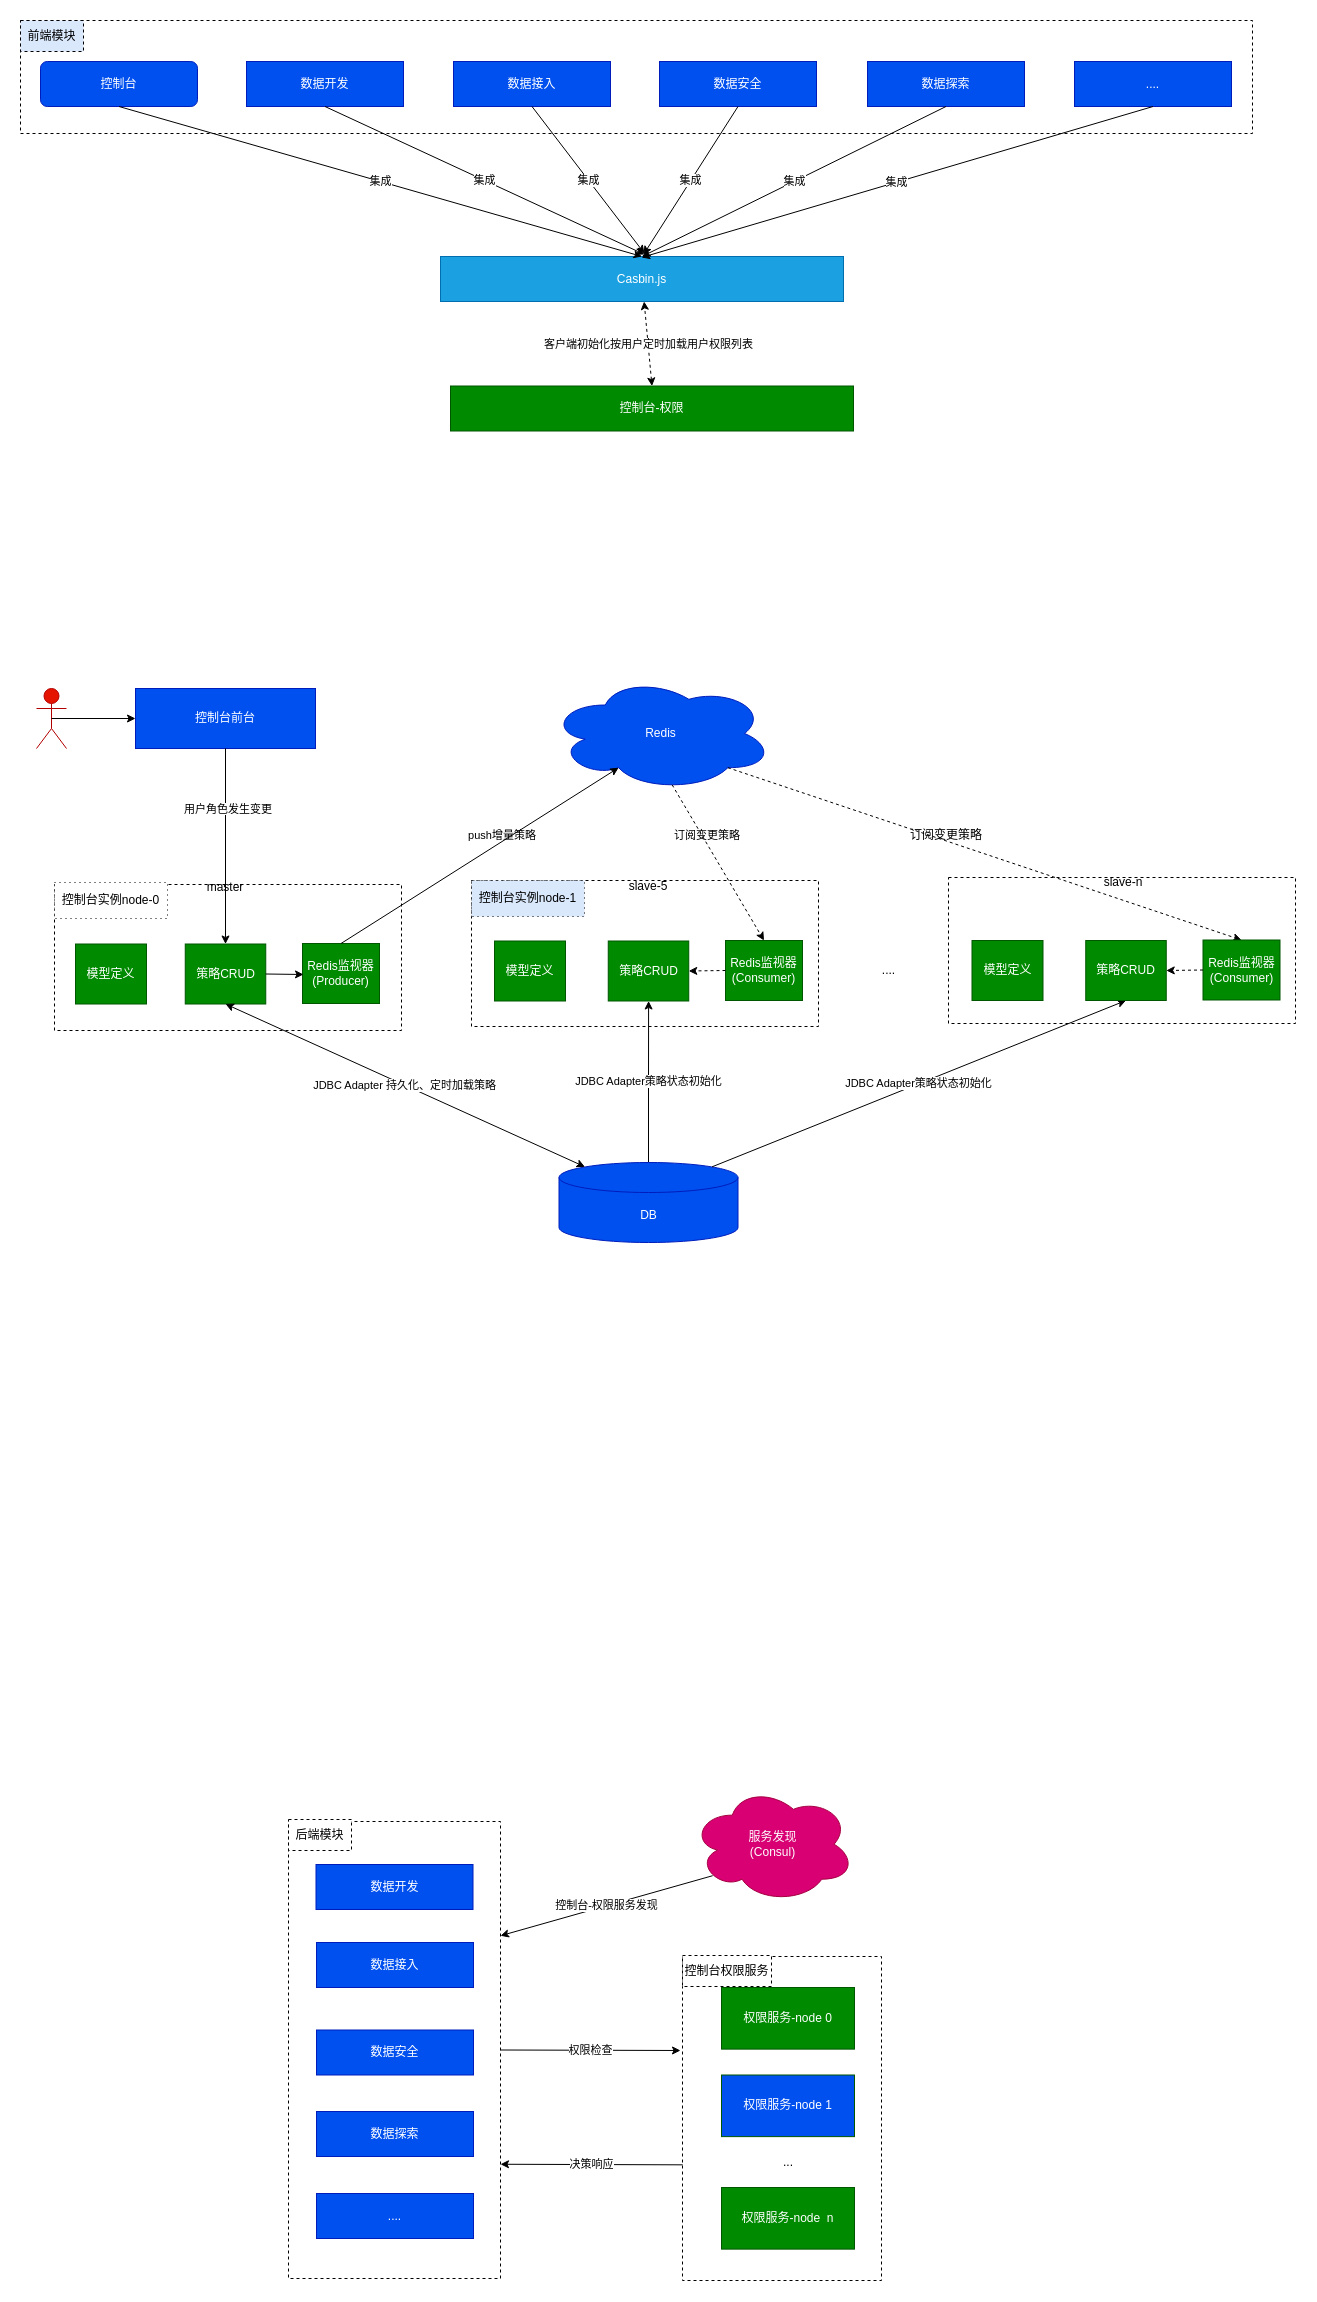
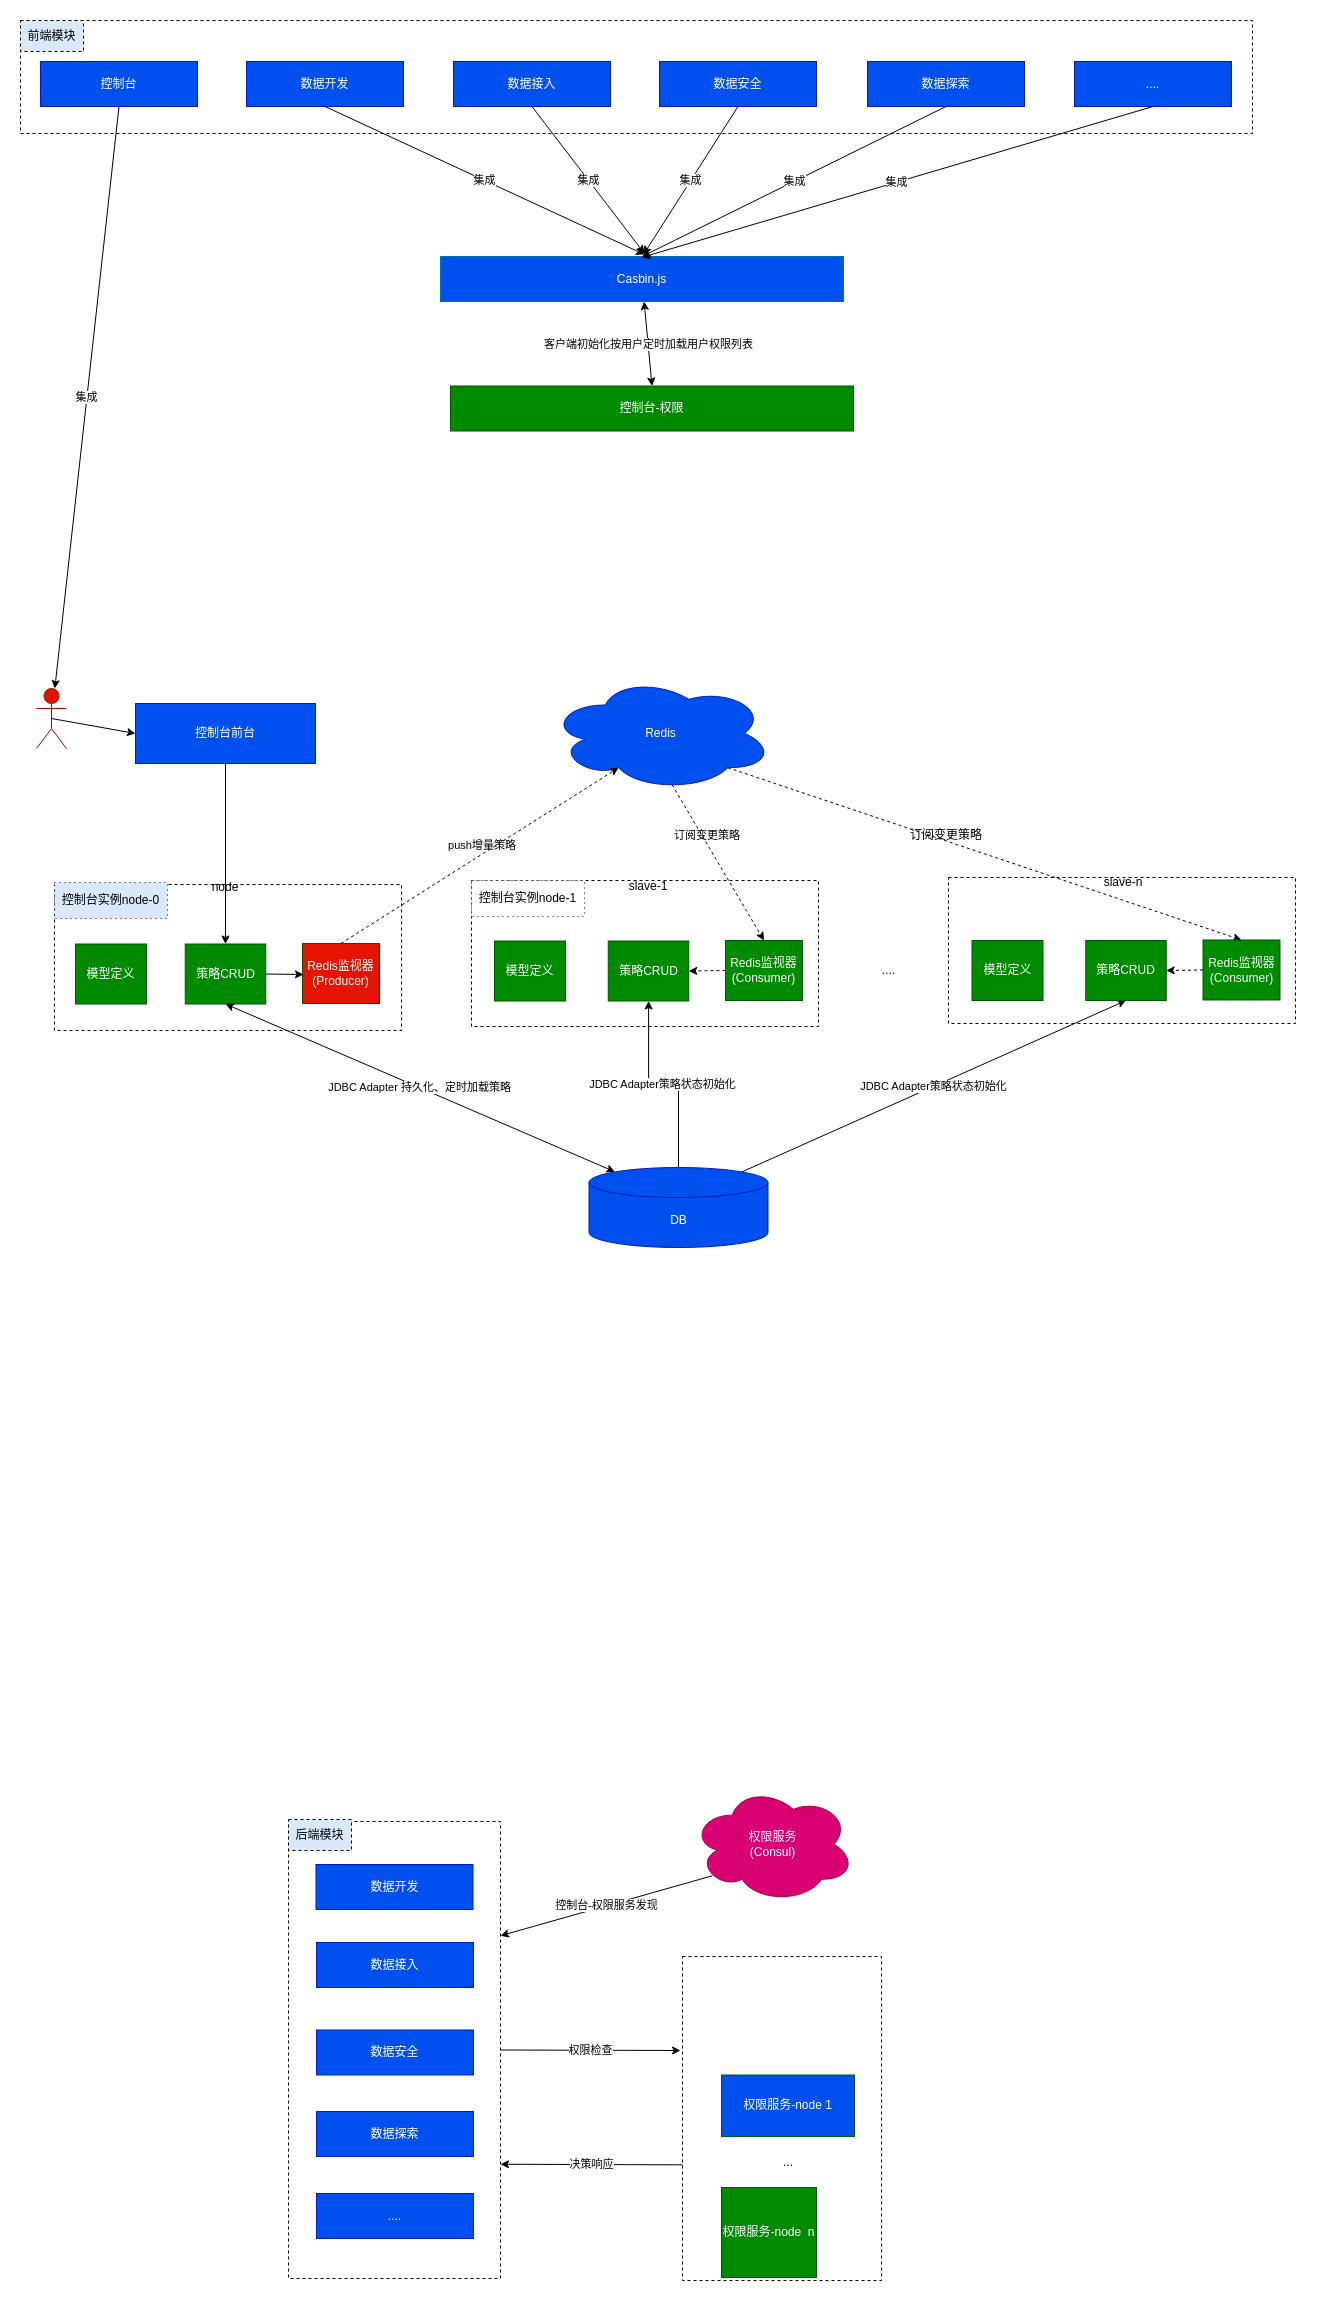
(119, 84) -> (119, 84)
(377, 180) -> (87, 394)
(642, 279) -> (642, 279)
(650, 363) -> (650, 363)
(226, 719) -> (226, 734)
(228, 810) -> none
(502, 836) -> (482, 846)
(477, 857) -> (477, 857)
(649, 887) -> (649, 887)
(226, 888) -> (226, 888)
(528, 899) -> (528, 899)
(111, 901) -> (111, 901)
(341, 974) -> (341, 974)
(649, 1203) -> (679, 1208)
(320, 1835) -> (320, 1835)
(773, 1845) -> (773, 1845)
(727, 1971) -> none
(788, 2018) -> none
(788, 2218) -> (769, 2233)
